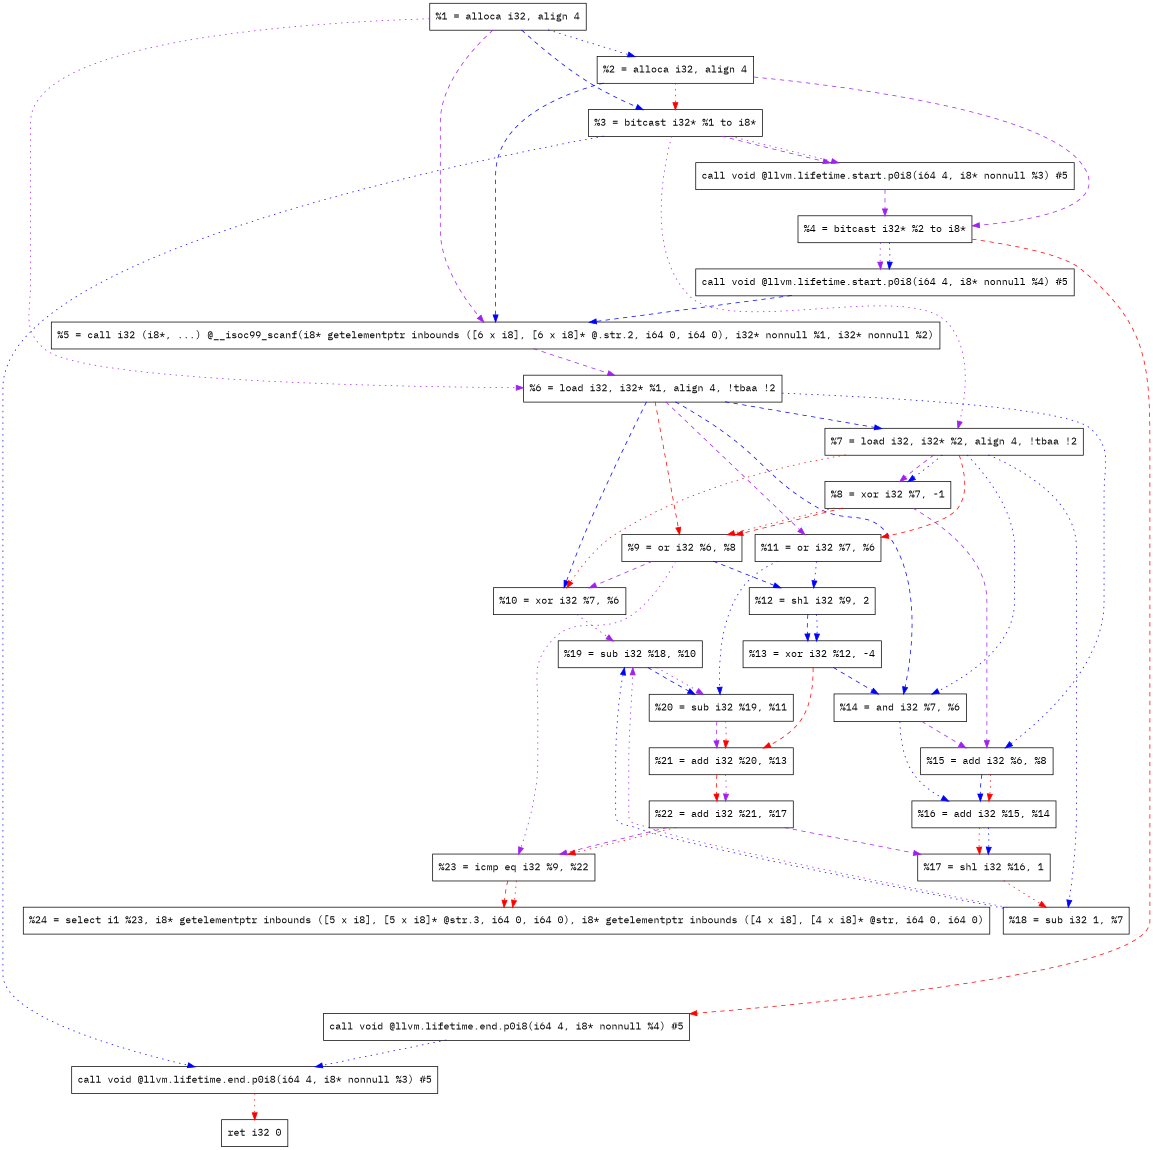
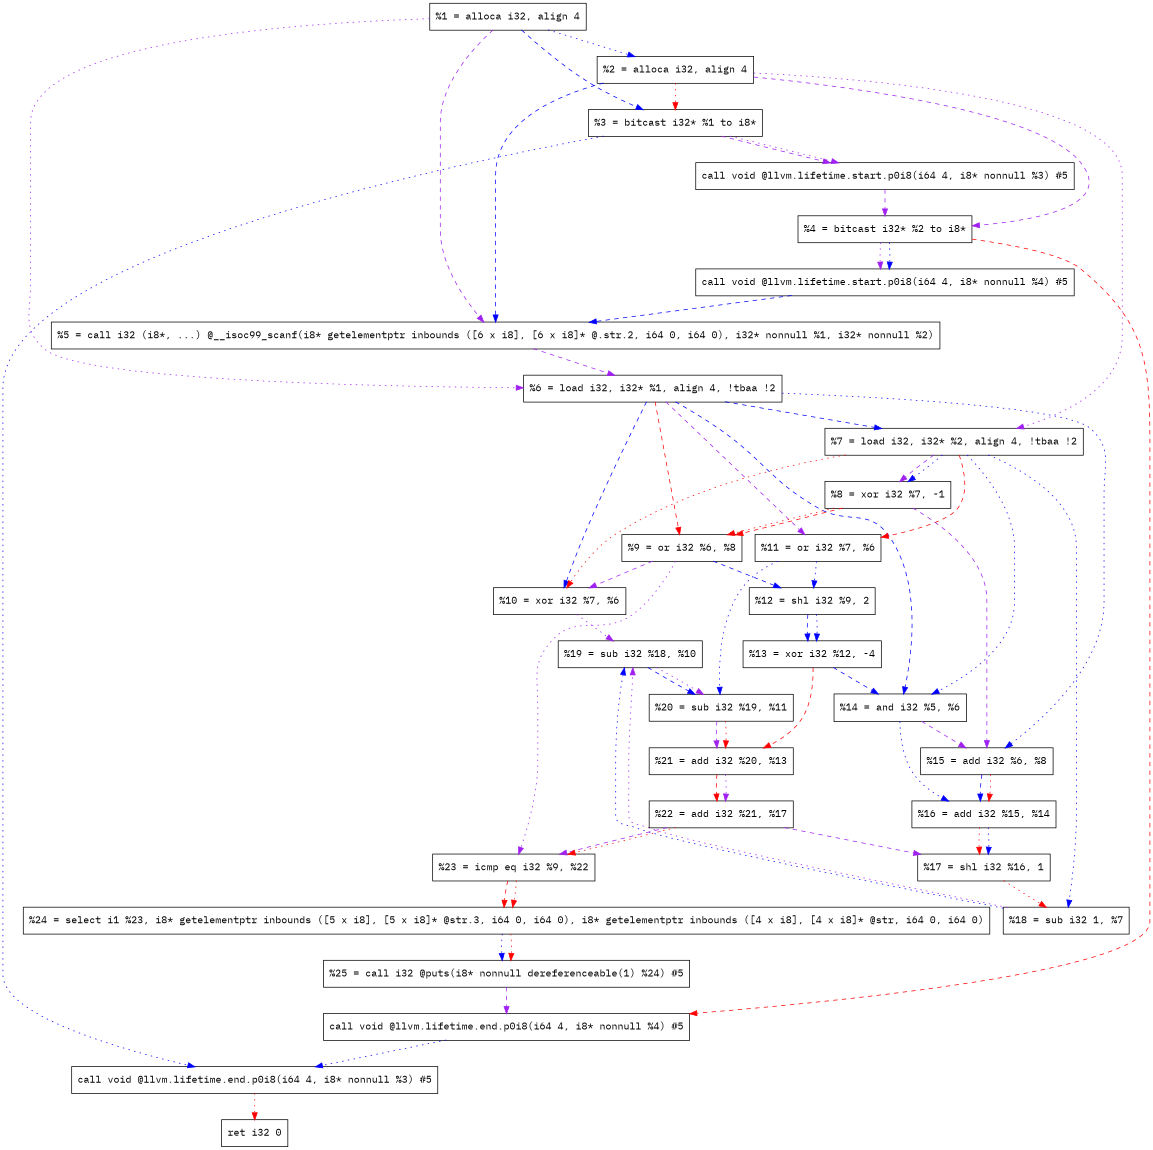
(787, 311) -> (1096, 138)
(900, 708) -> (900, 708)
none -> (507, 974)
